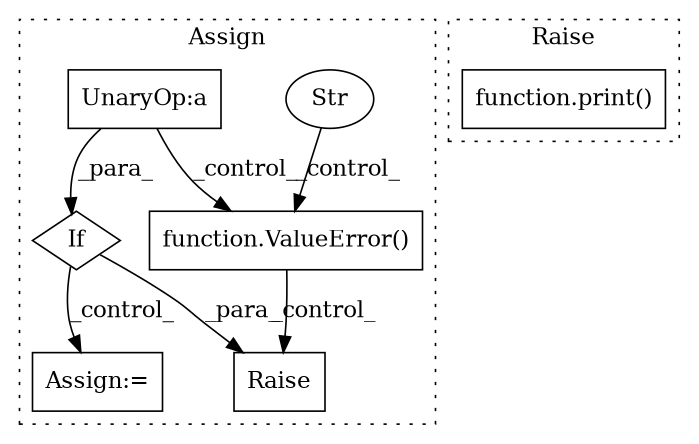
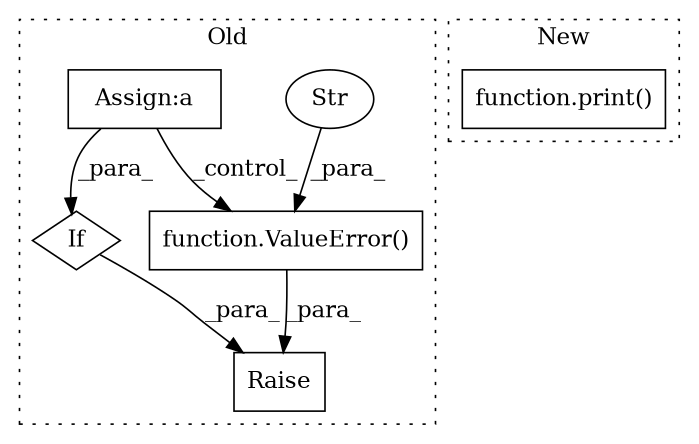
(228, 38) -> (228, 38)
(564, 38) -> (564, 38)
(145, 99) -> (145, 99)
(348, 170) -> (348, 170)
(323, 311) -> (323, 311)
(98, 382) -> none
